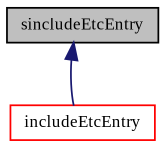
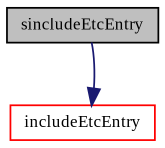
(71, 83) -> (94, 65)
